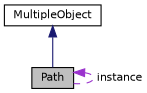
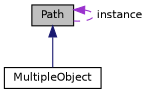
(53, 52) -> (53, 52)
